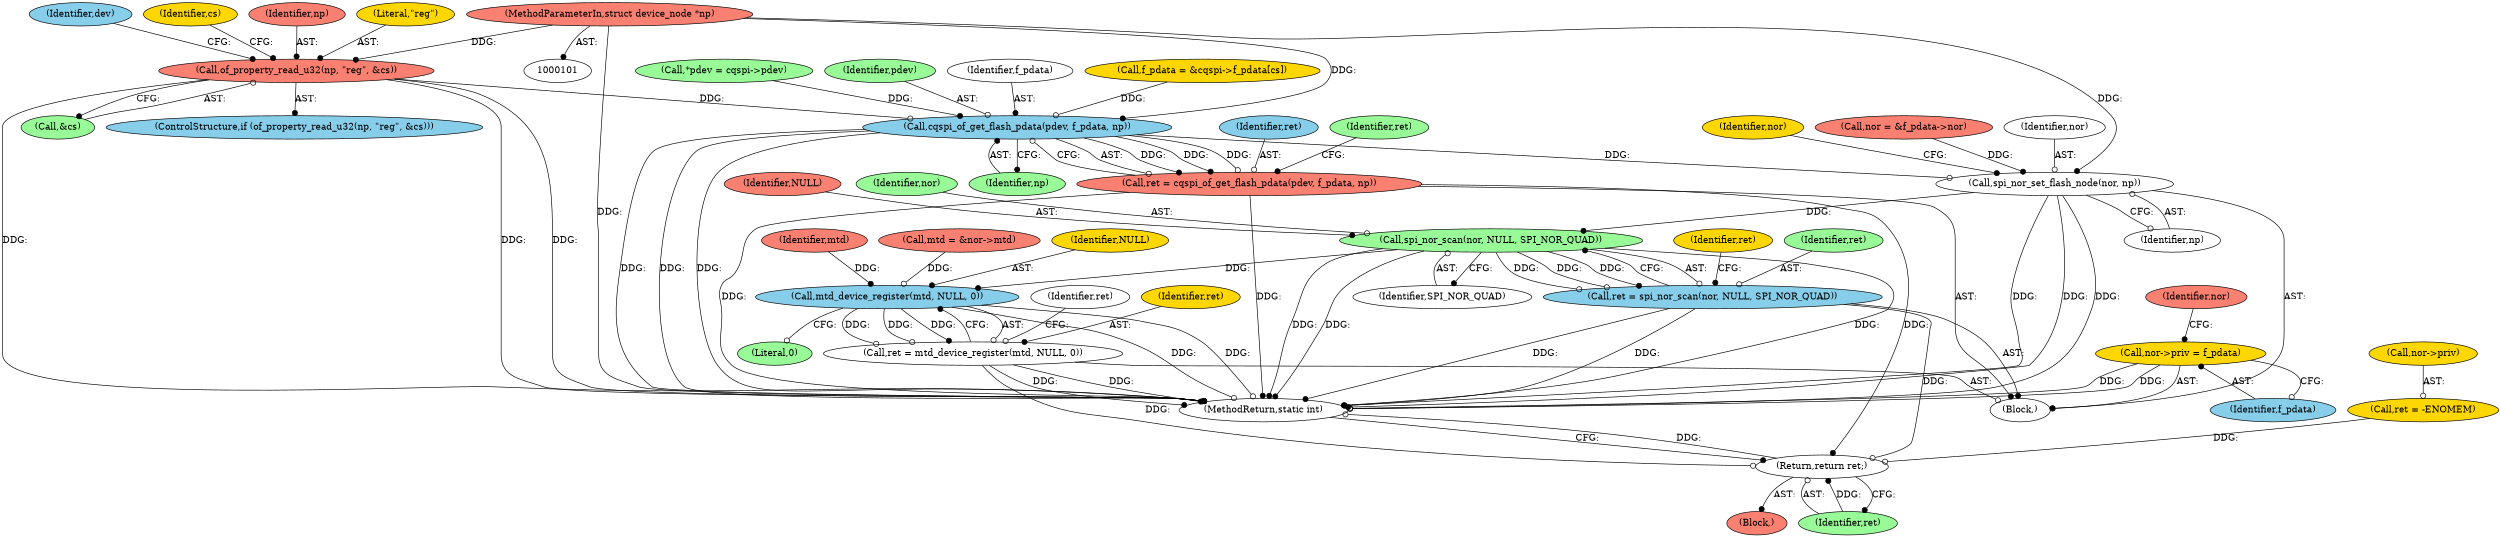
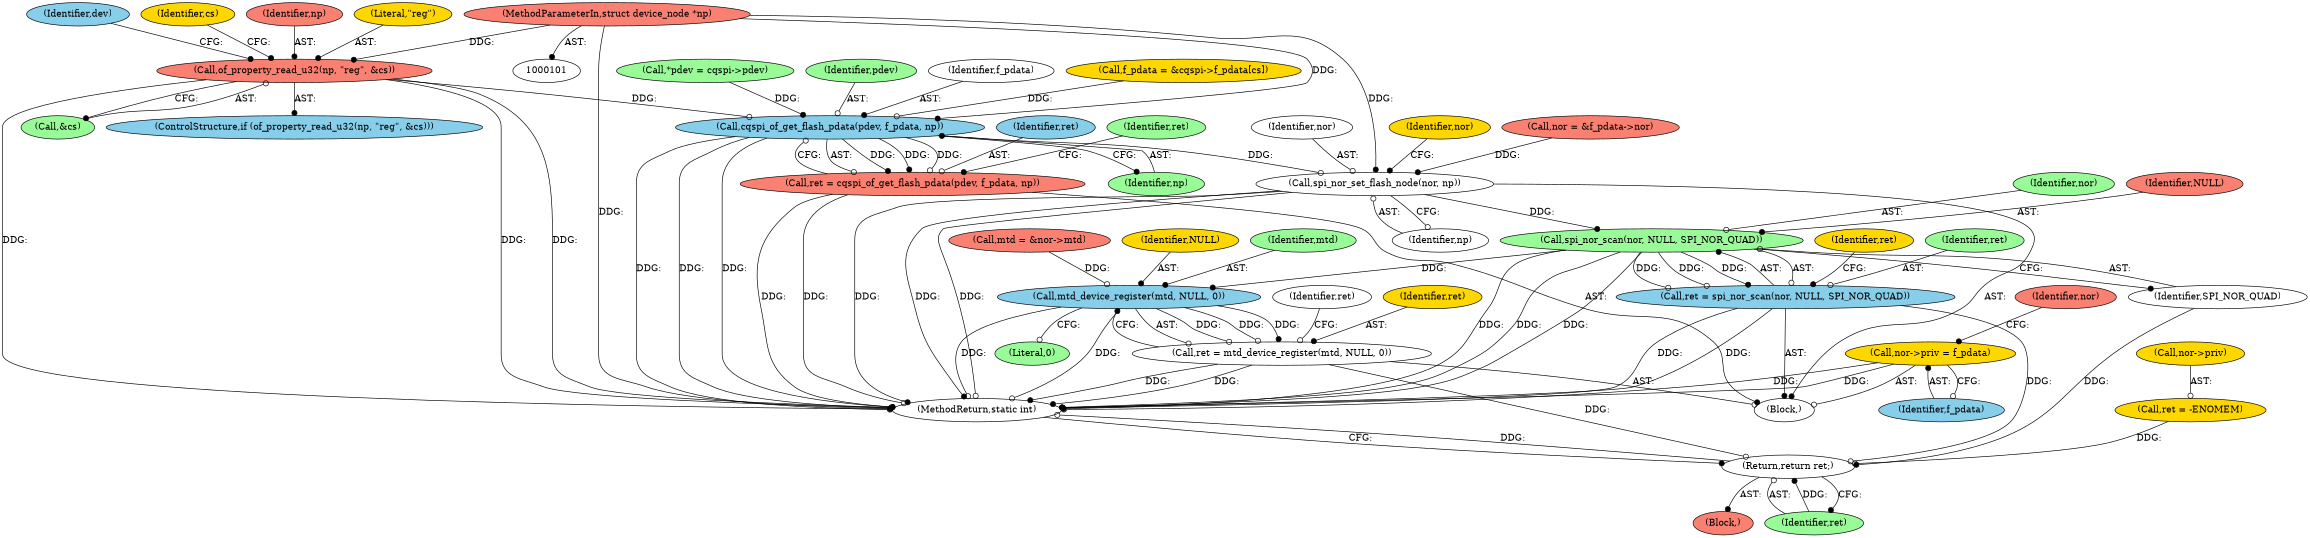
(1781, 199) -> (2040, 417)
(814, 240) -> (1303, 240)
(869, 269) -> (1239, 269)
(1653, 269) -> (1773, 269)
